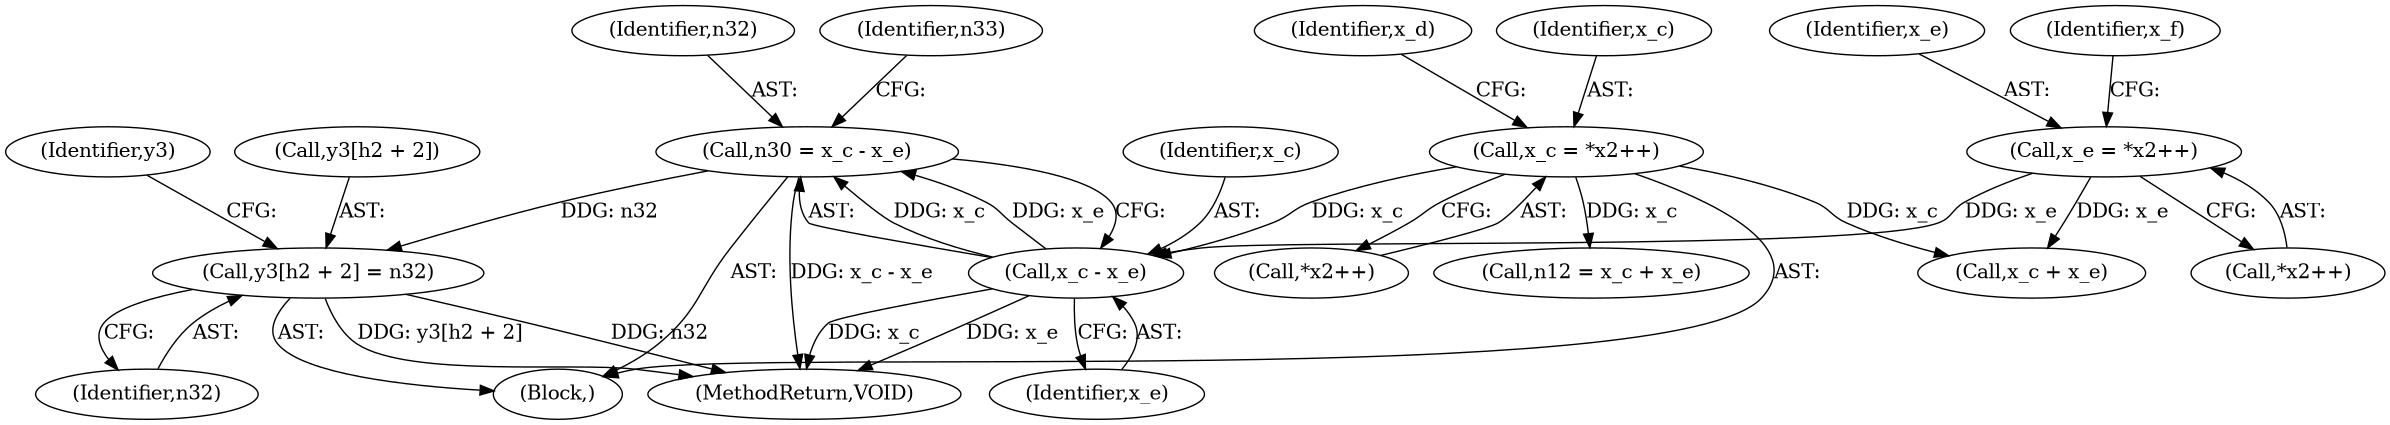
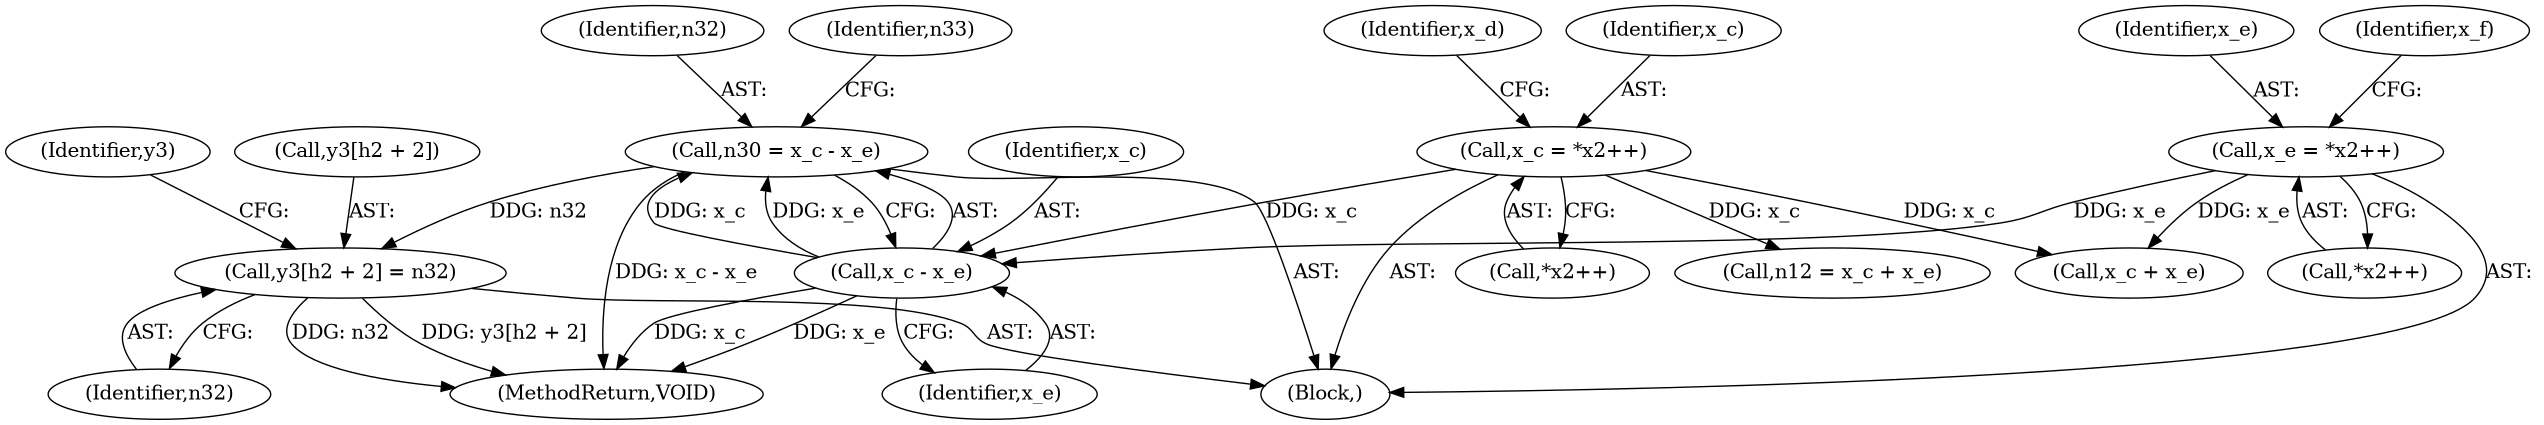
none -> (2037, 372)
